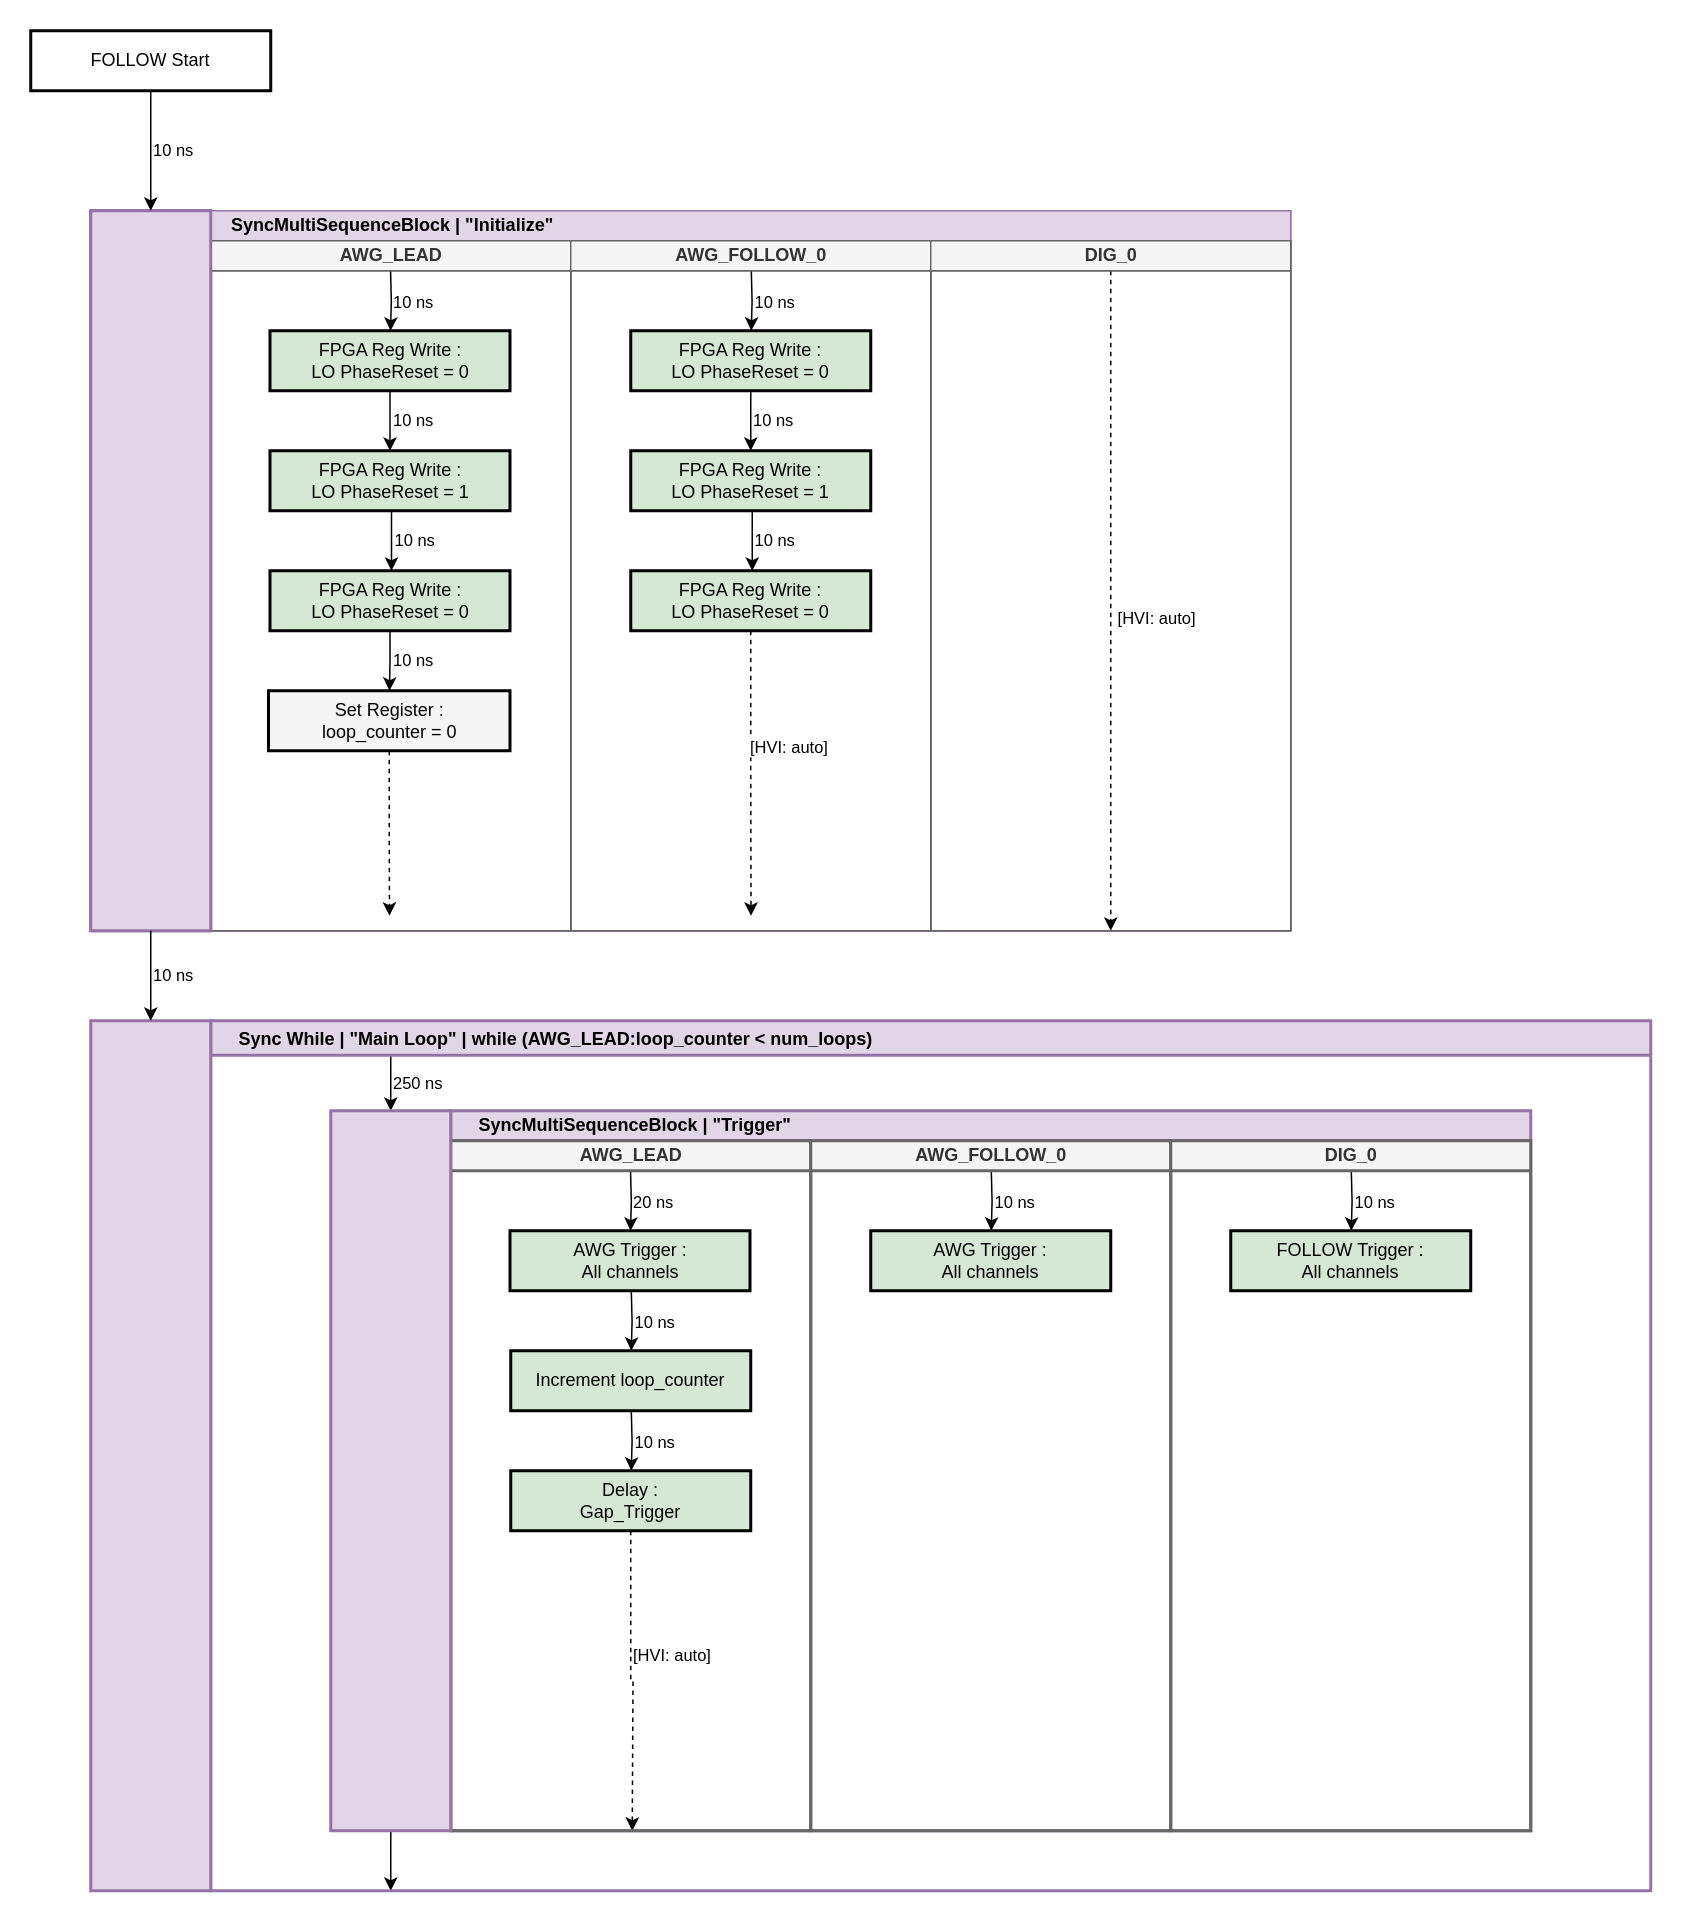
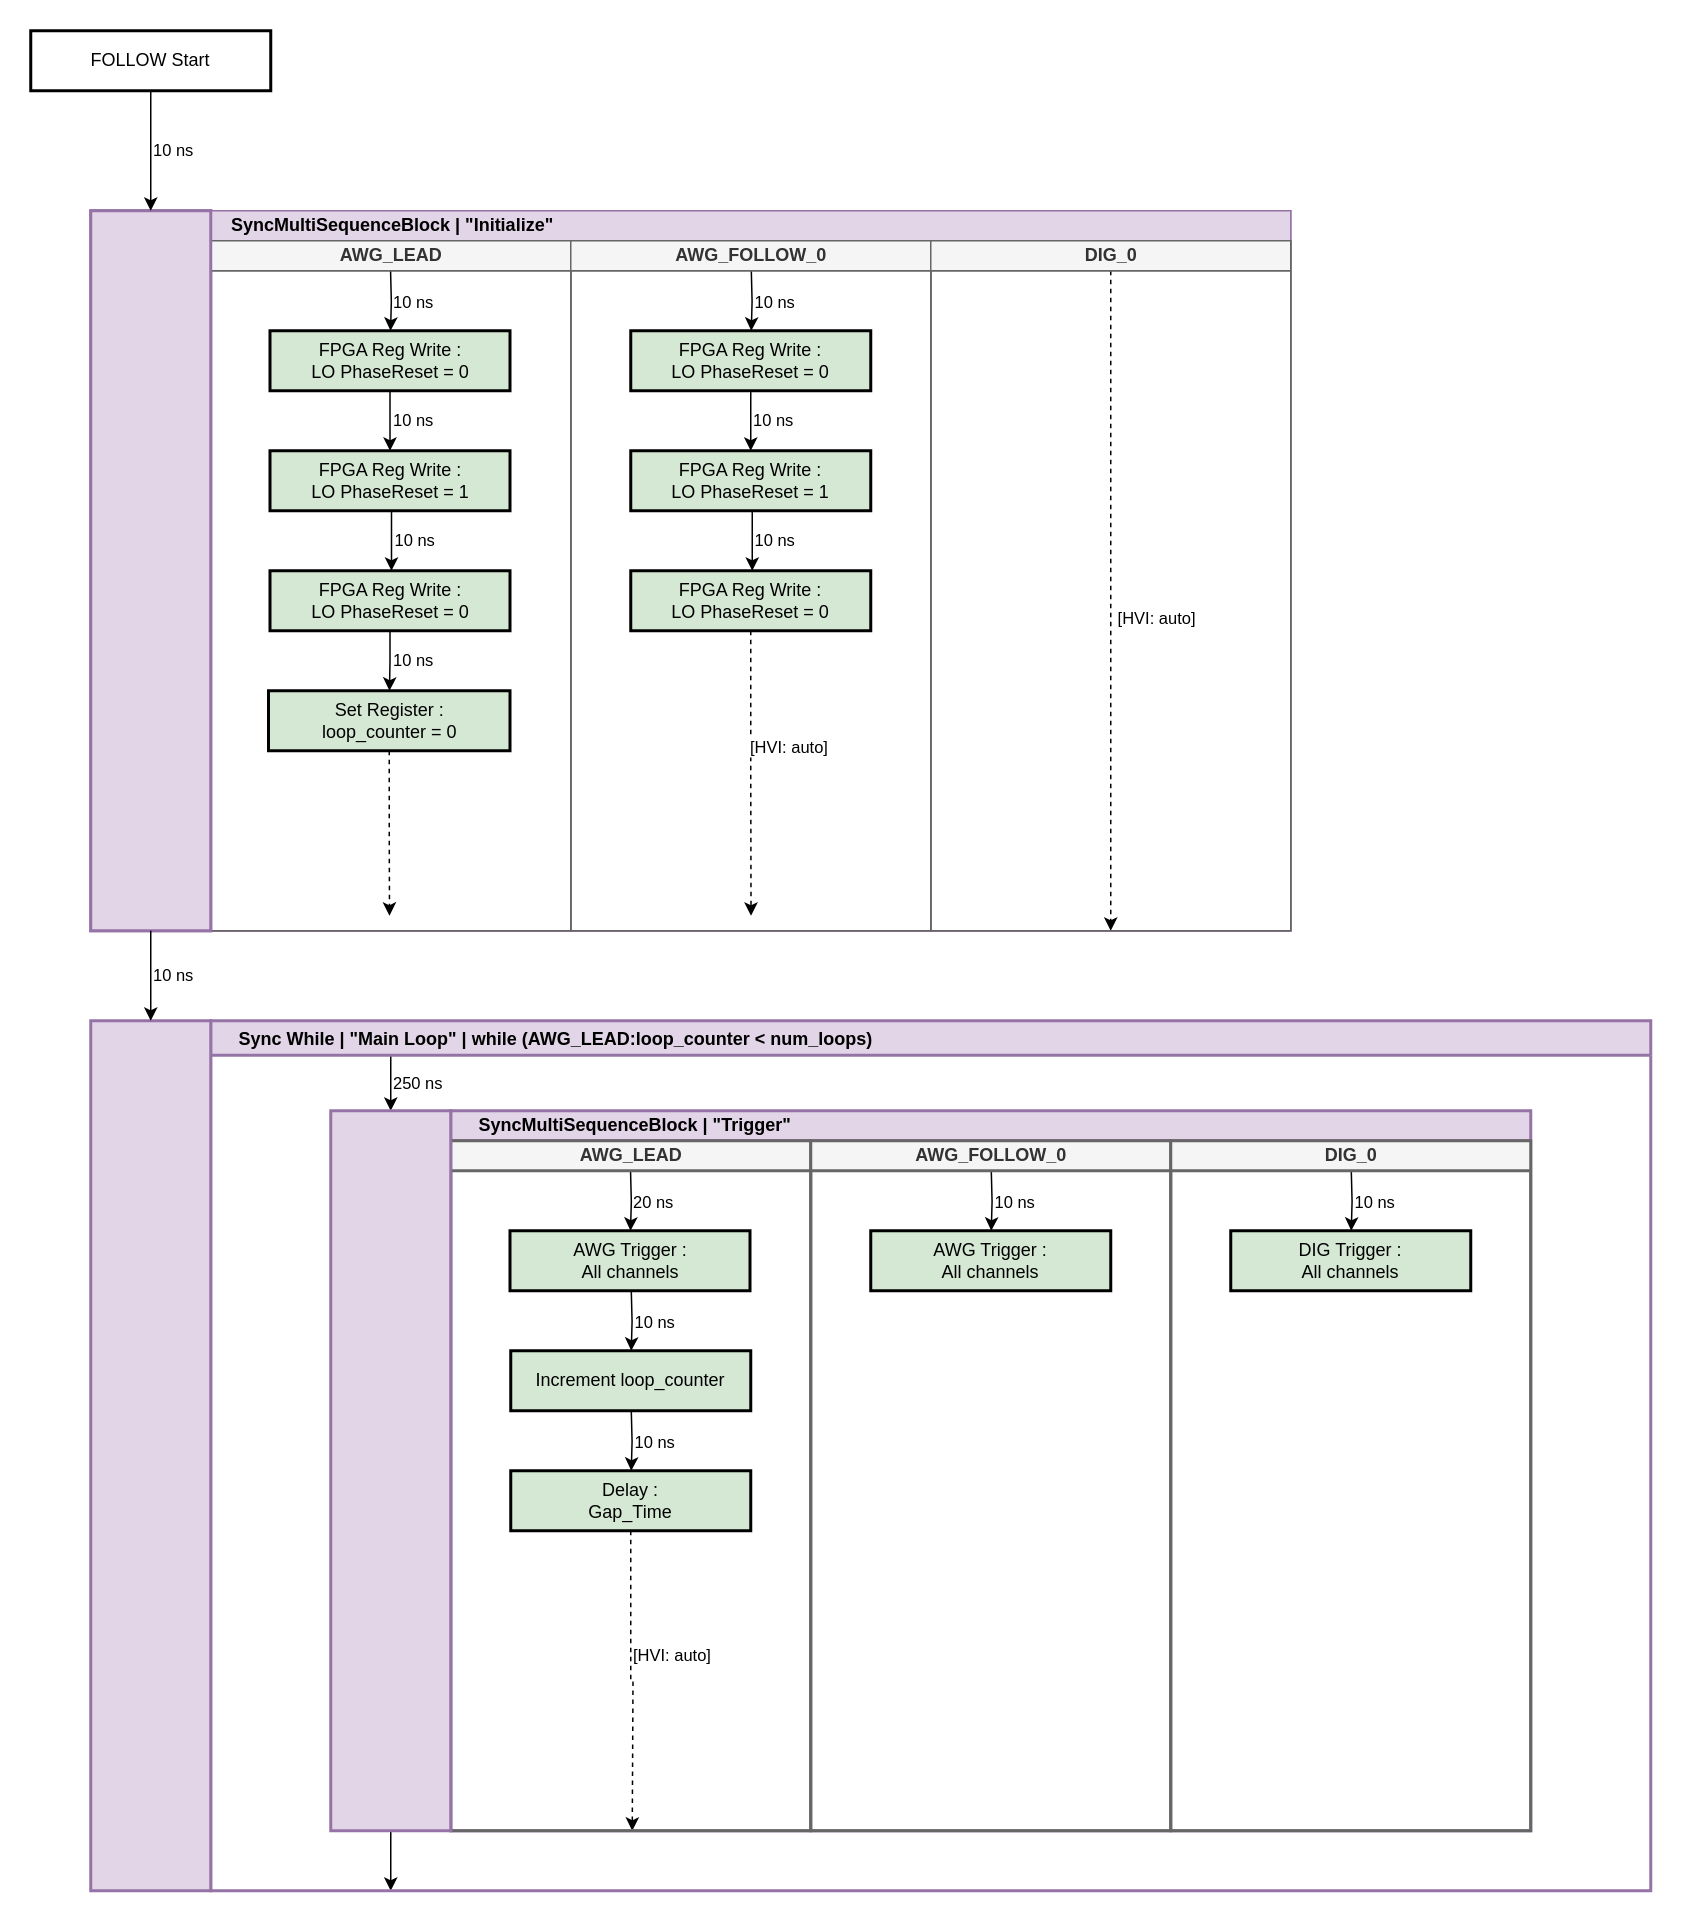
(389, 721) -> (389, 721)
(1351, 1261) -> (1351, 1261)
(631, 1501) -> (631, 1501)
